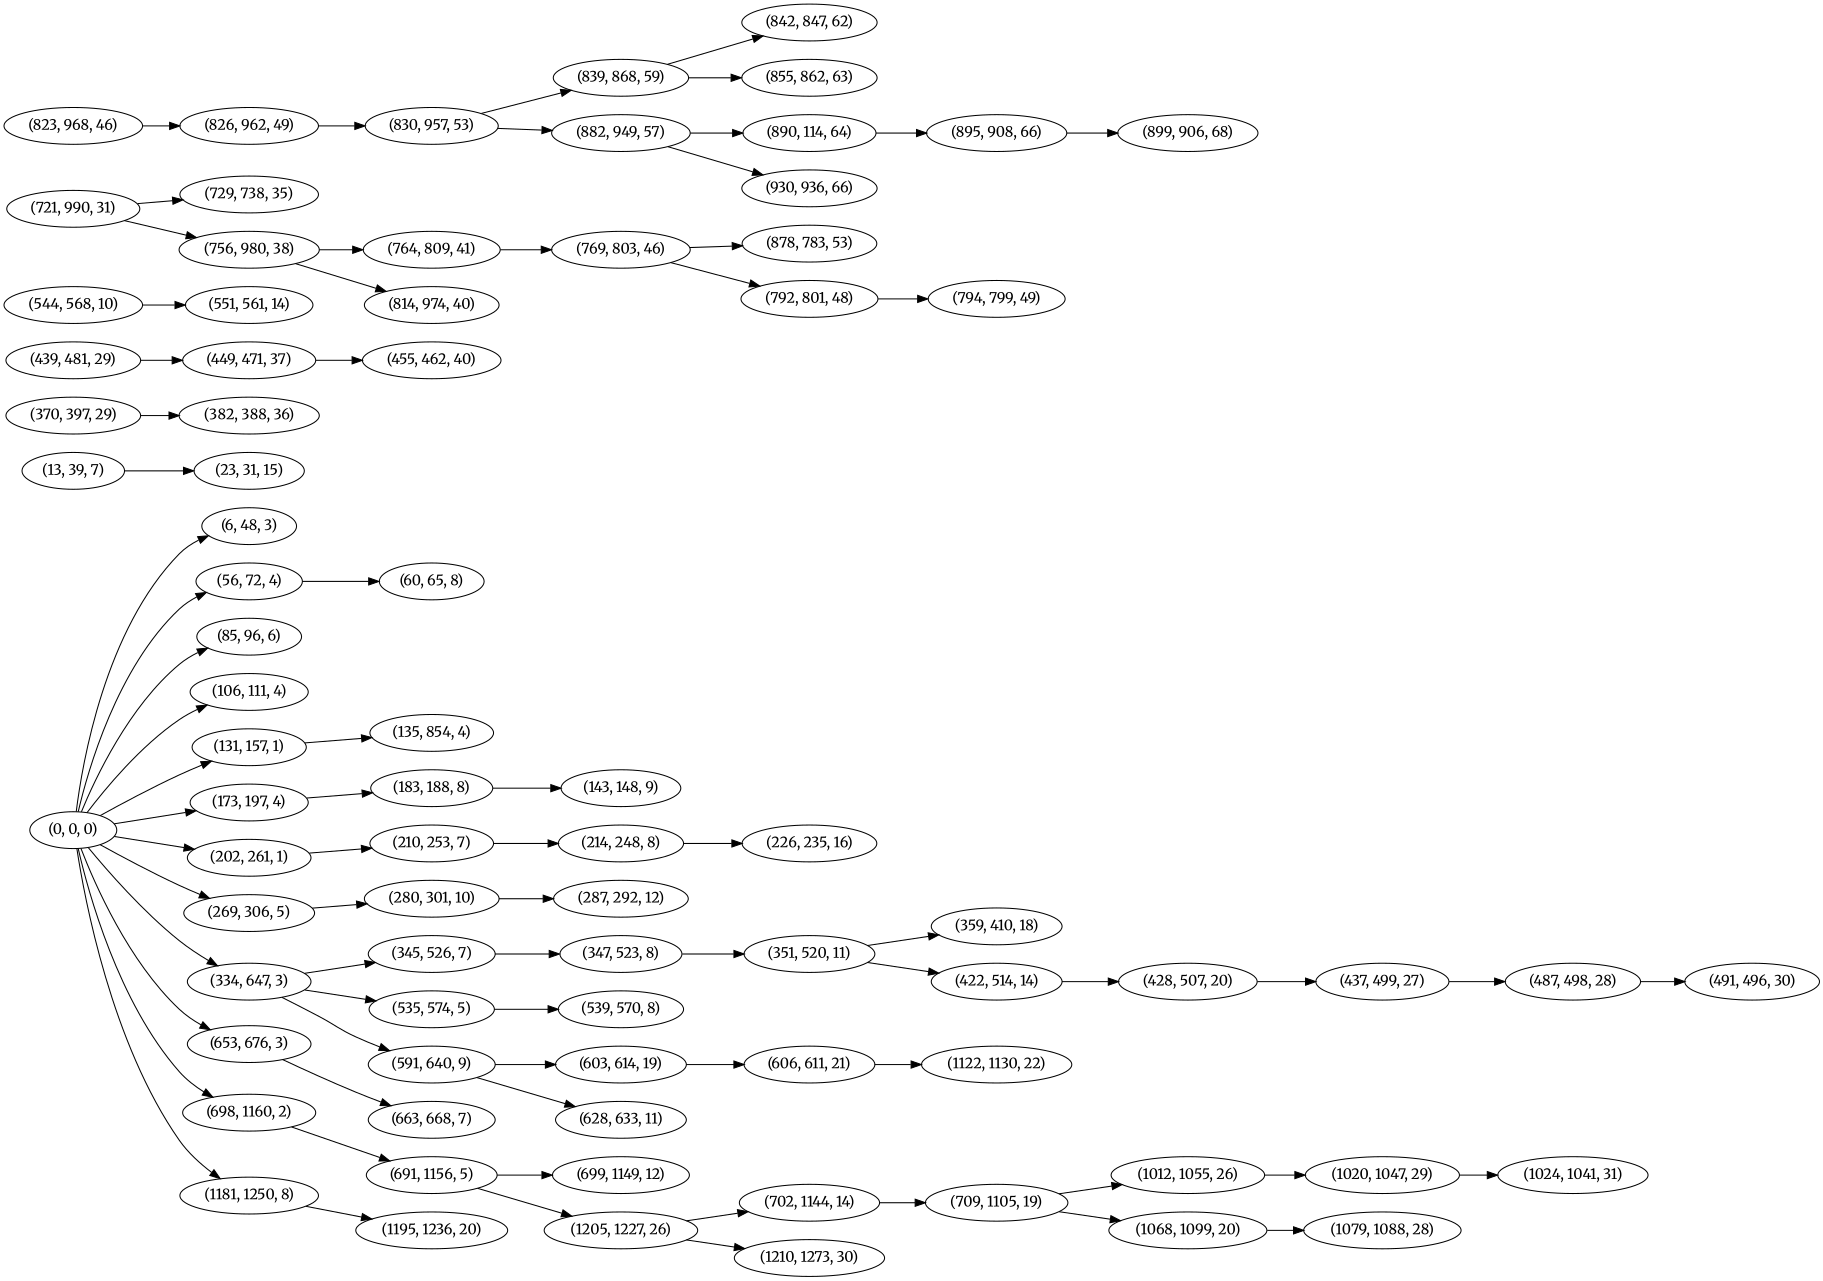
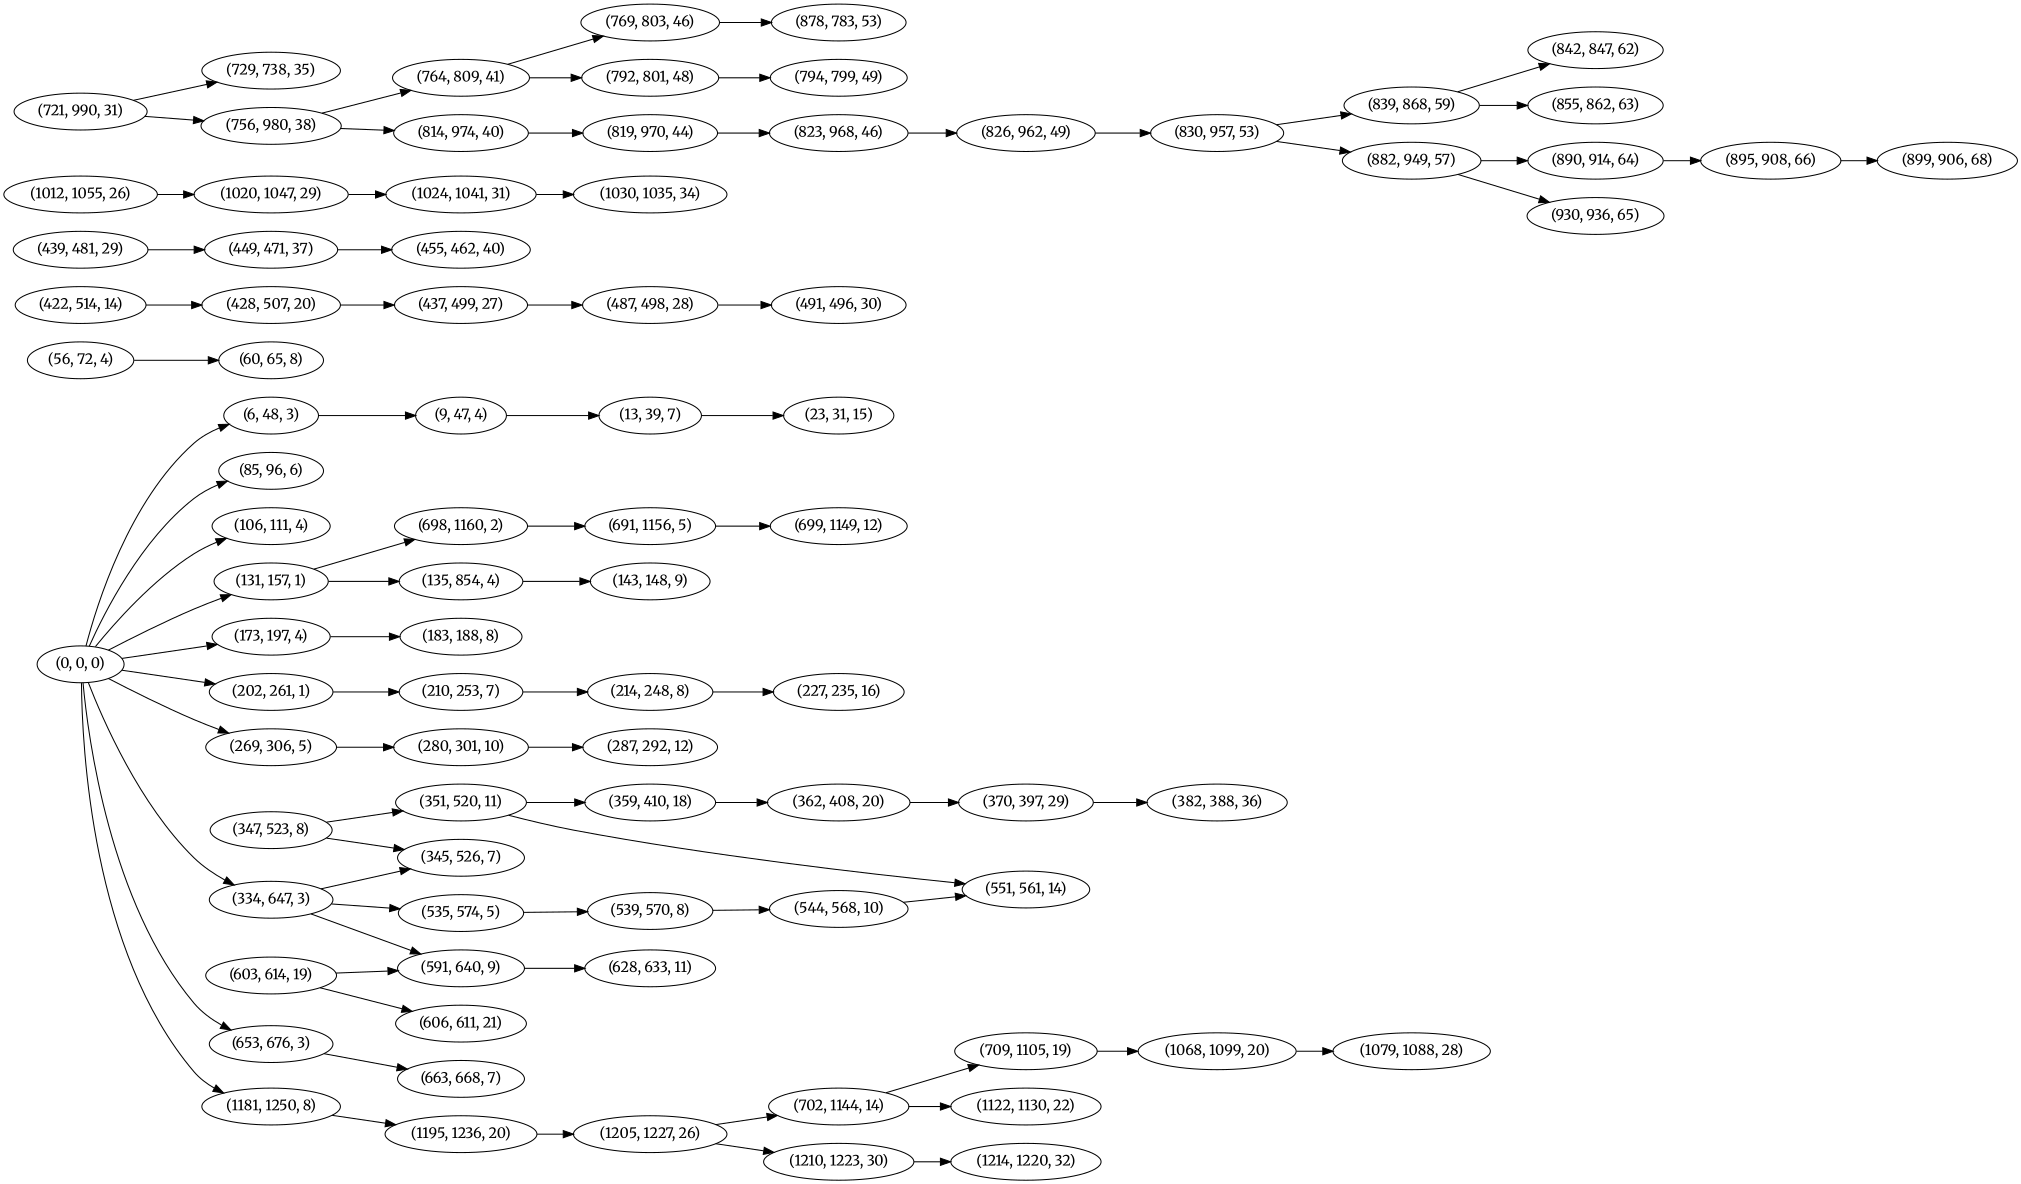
none -> (650, 133)
(809, 133) -> (1596, 161)
(809, 188) -> (1596, 216)
none -> (650, 194)
(710, 273) -> (550, 78)
none -> (461, 416)
(120, 694) -> none
(522, 788) -> (551, 581)
none -> (839, 803)
(809, 843) -> (839, 692)
none -> (736, 910)
(522, 954) -> (360, 843)
(898, 967) -> (731, 856)
(123, 981) -> (359, 556)
(520, 1065) -> (362, 972)
(893, 1065) -> (924, 1107)
none -> (1026, 1162)
(1086, 1190) -> none
(520, 1201) -> (550, 1134)
(809, 1258) -> (839, 1162)
